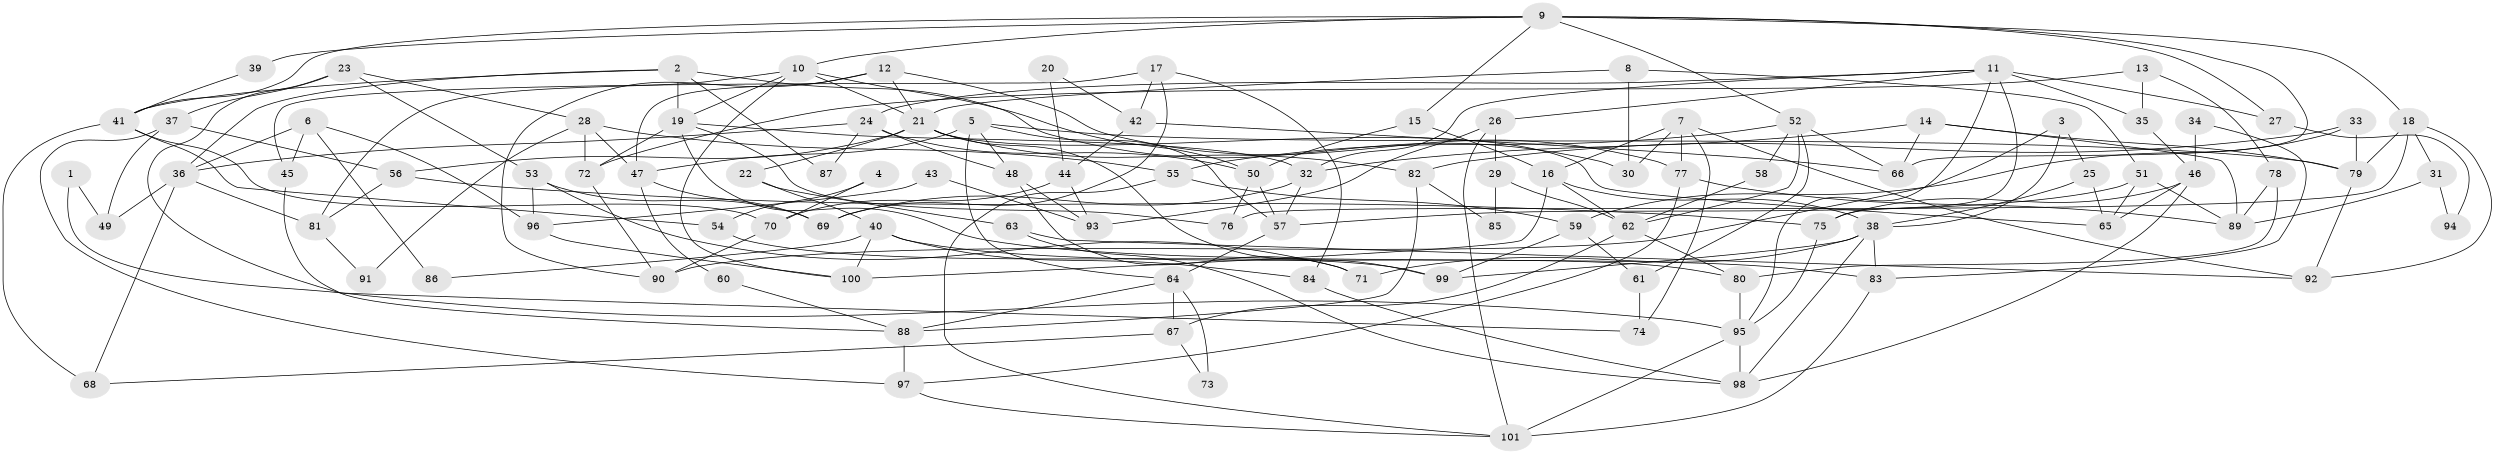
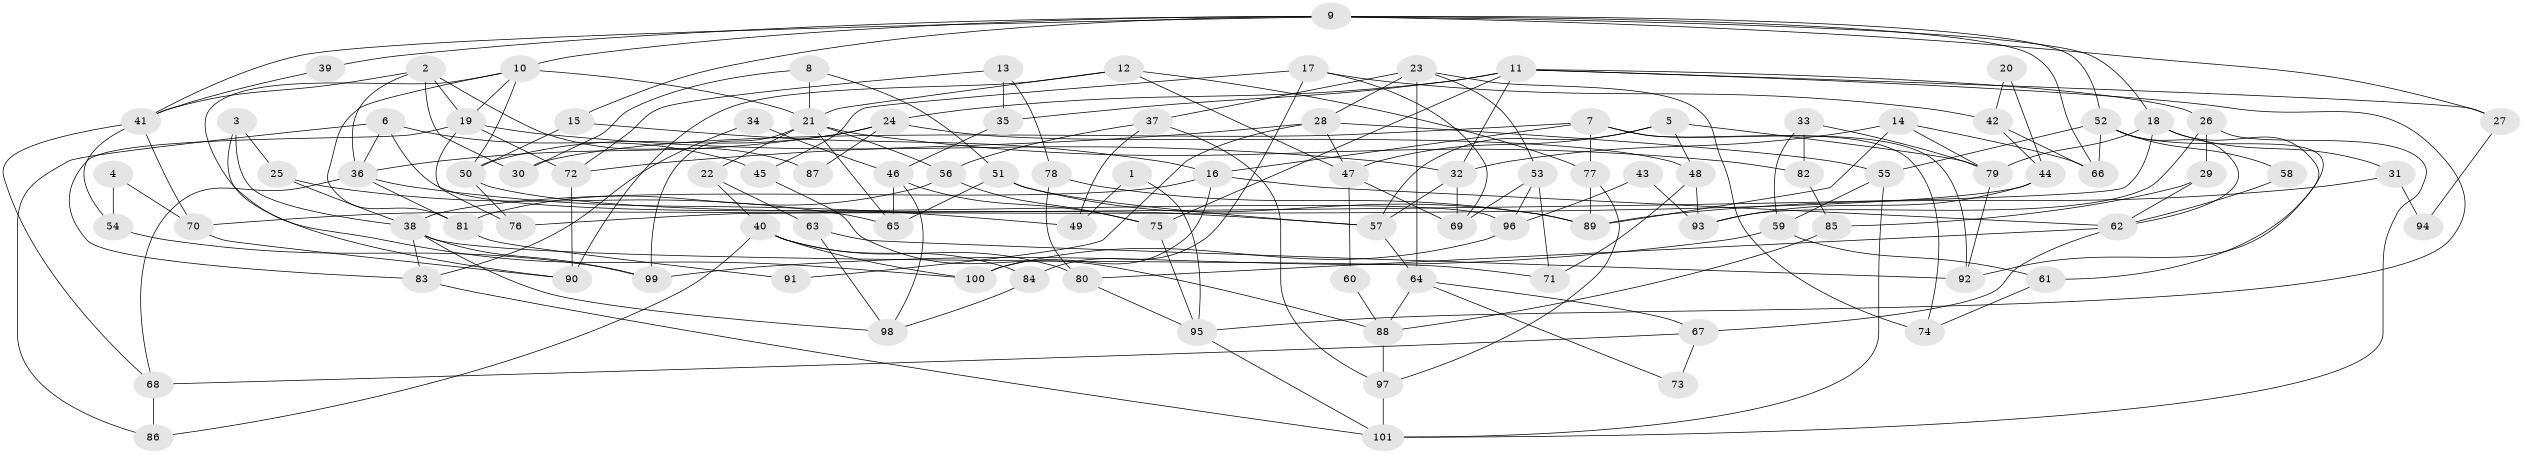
(980, 231) -> (1417, 179)
(1097, 321) -> (1612, 292)
(1740, 359) -> none
none -> (154, 411)
